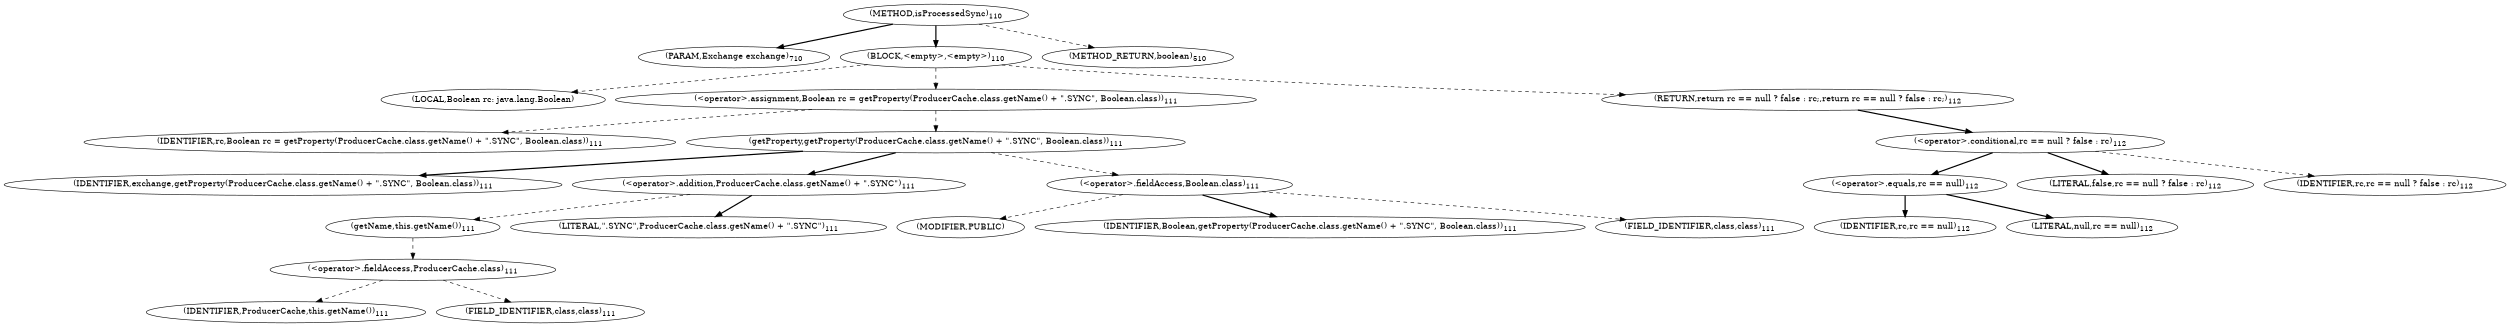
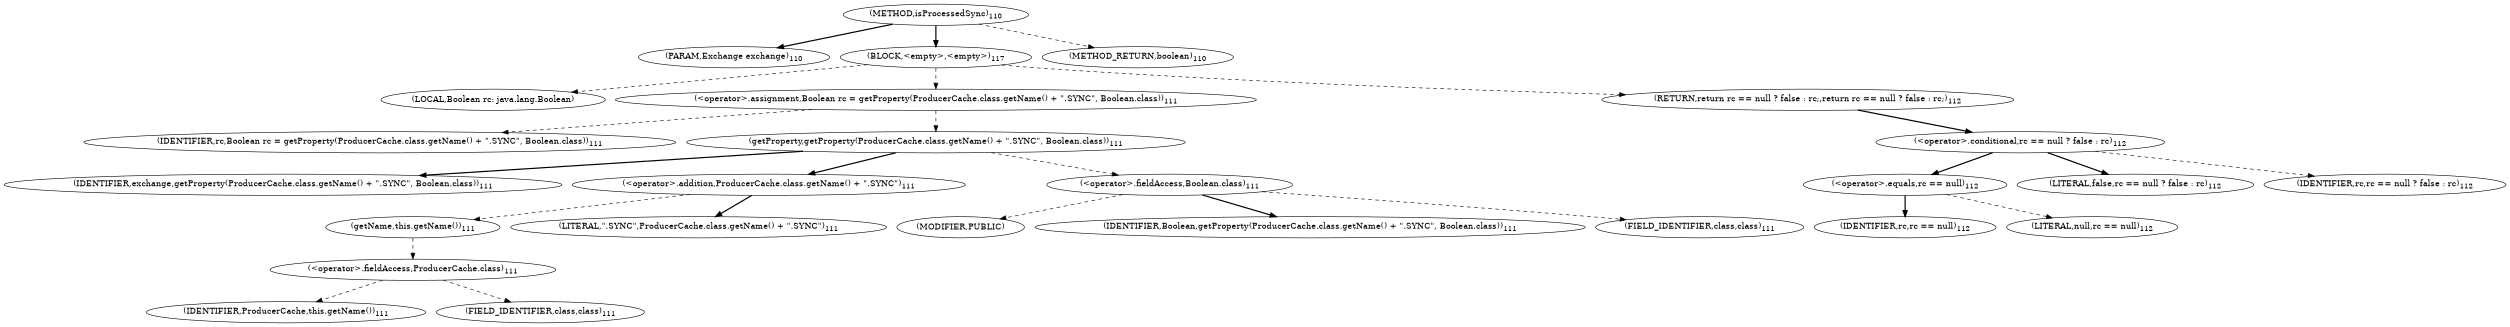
(796, 56) -> (796, 56)
(998, 56) -> (998, 56)
(1200, 56) -> (1200, 56)
(1996, 206) -> (1996, 206)
